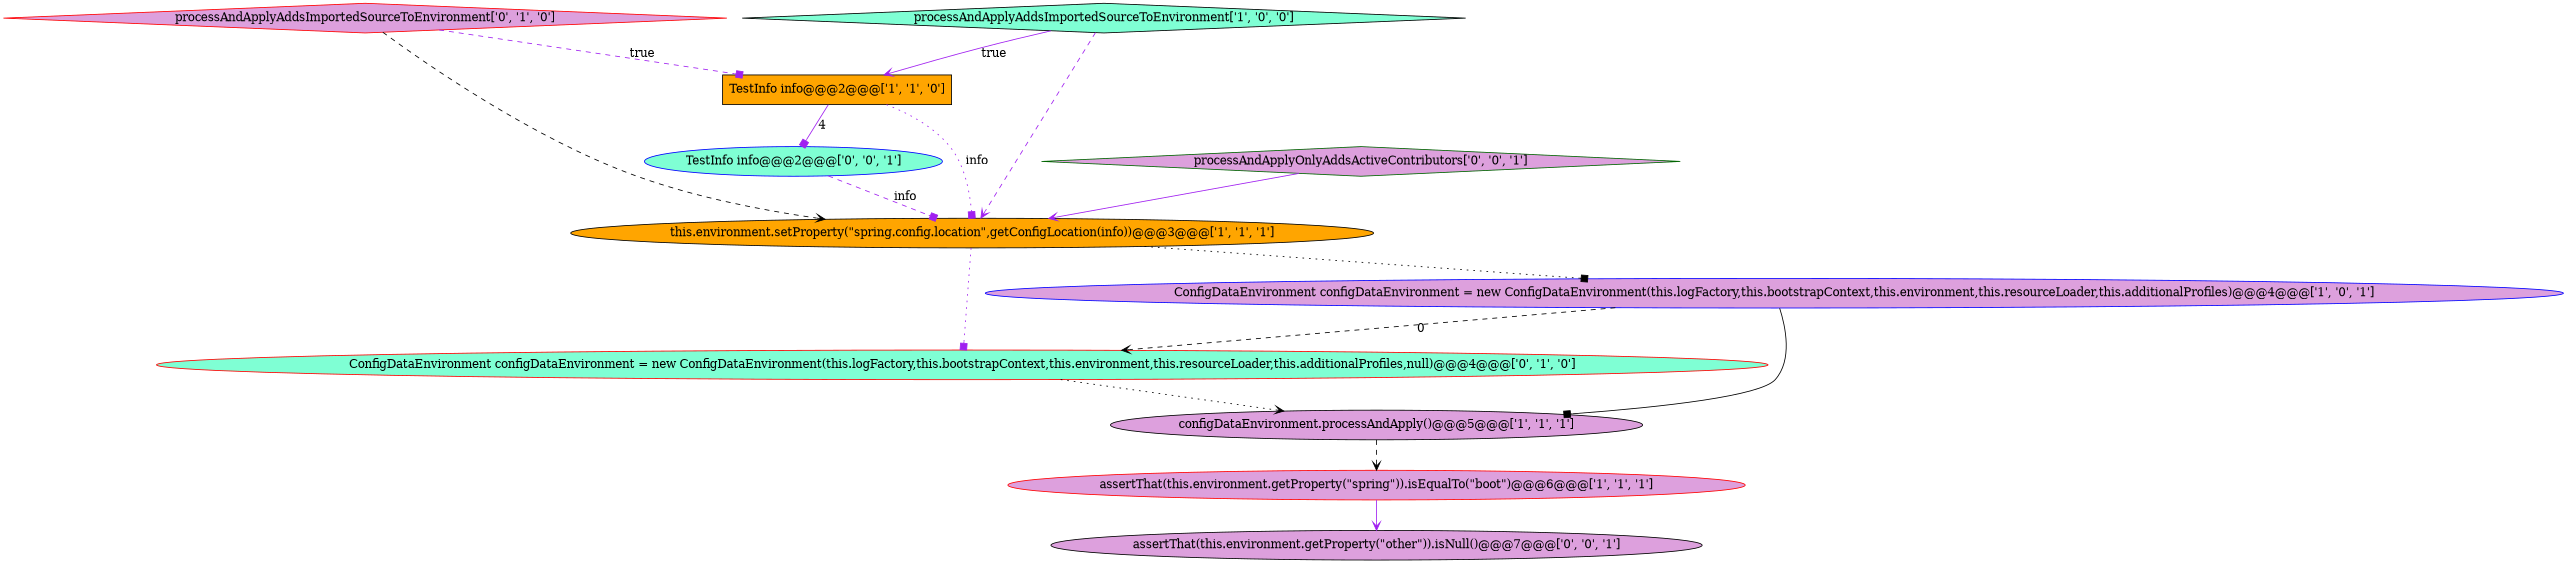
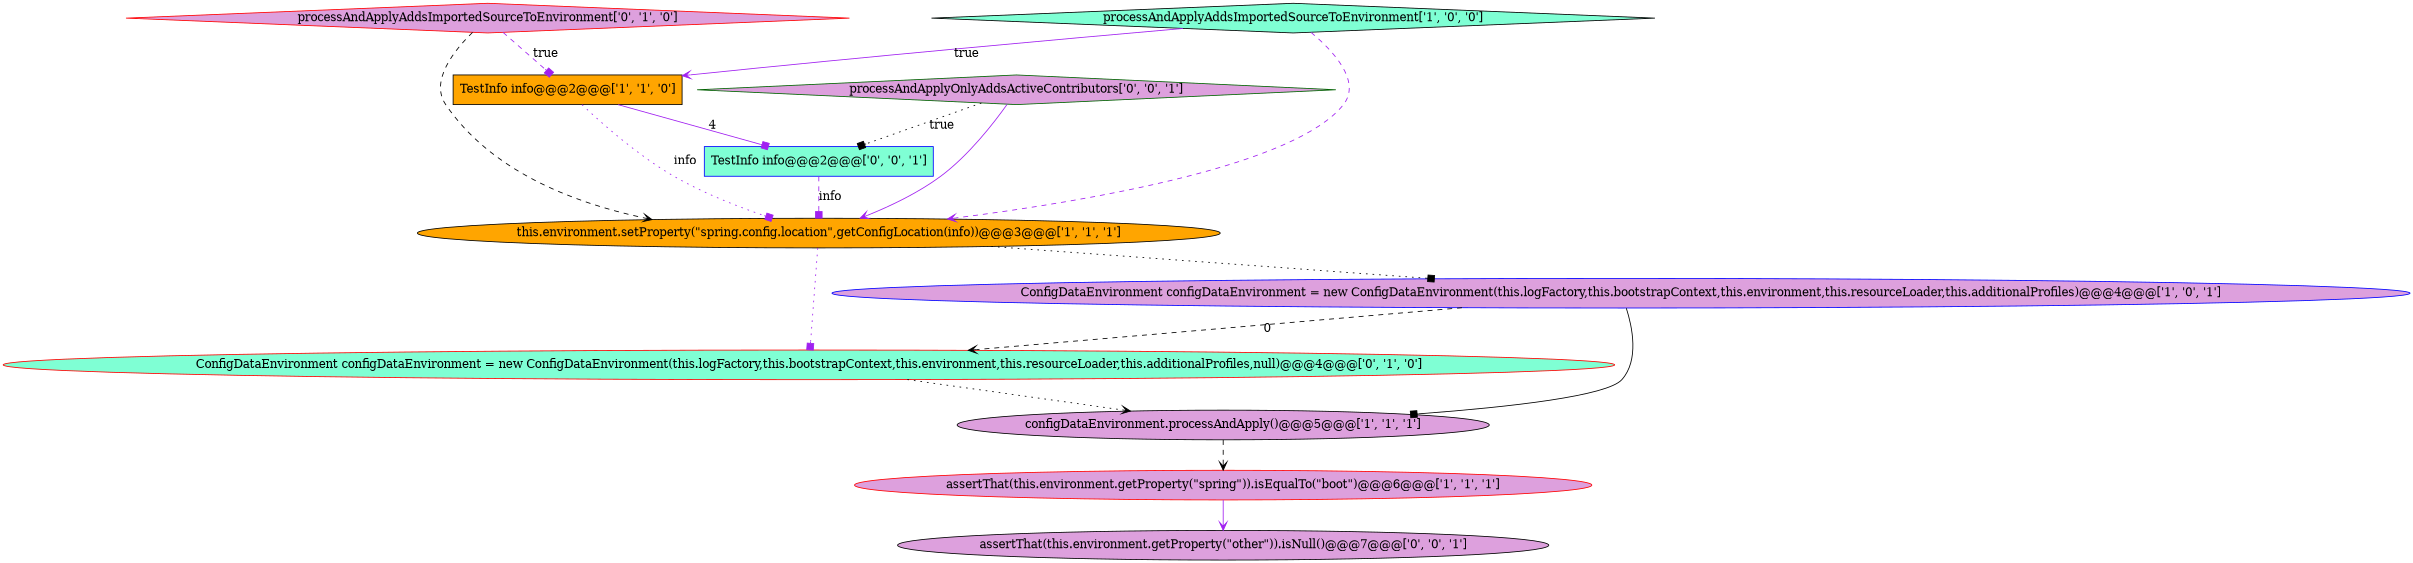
none -> (924, 123)
(793, 161) -> (819, 161)
